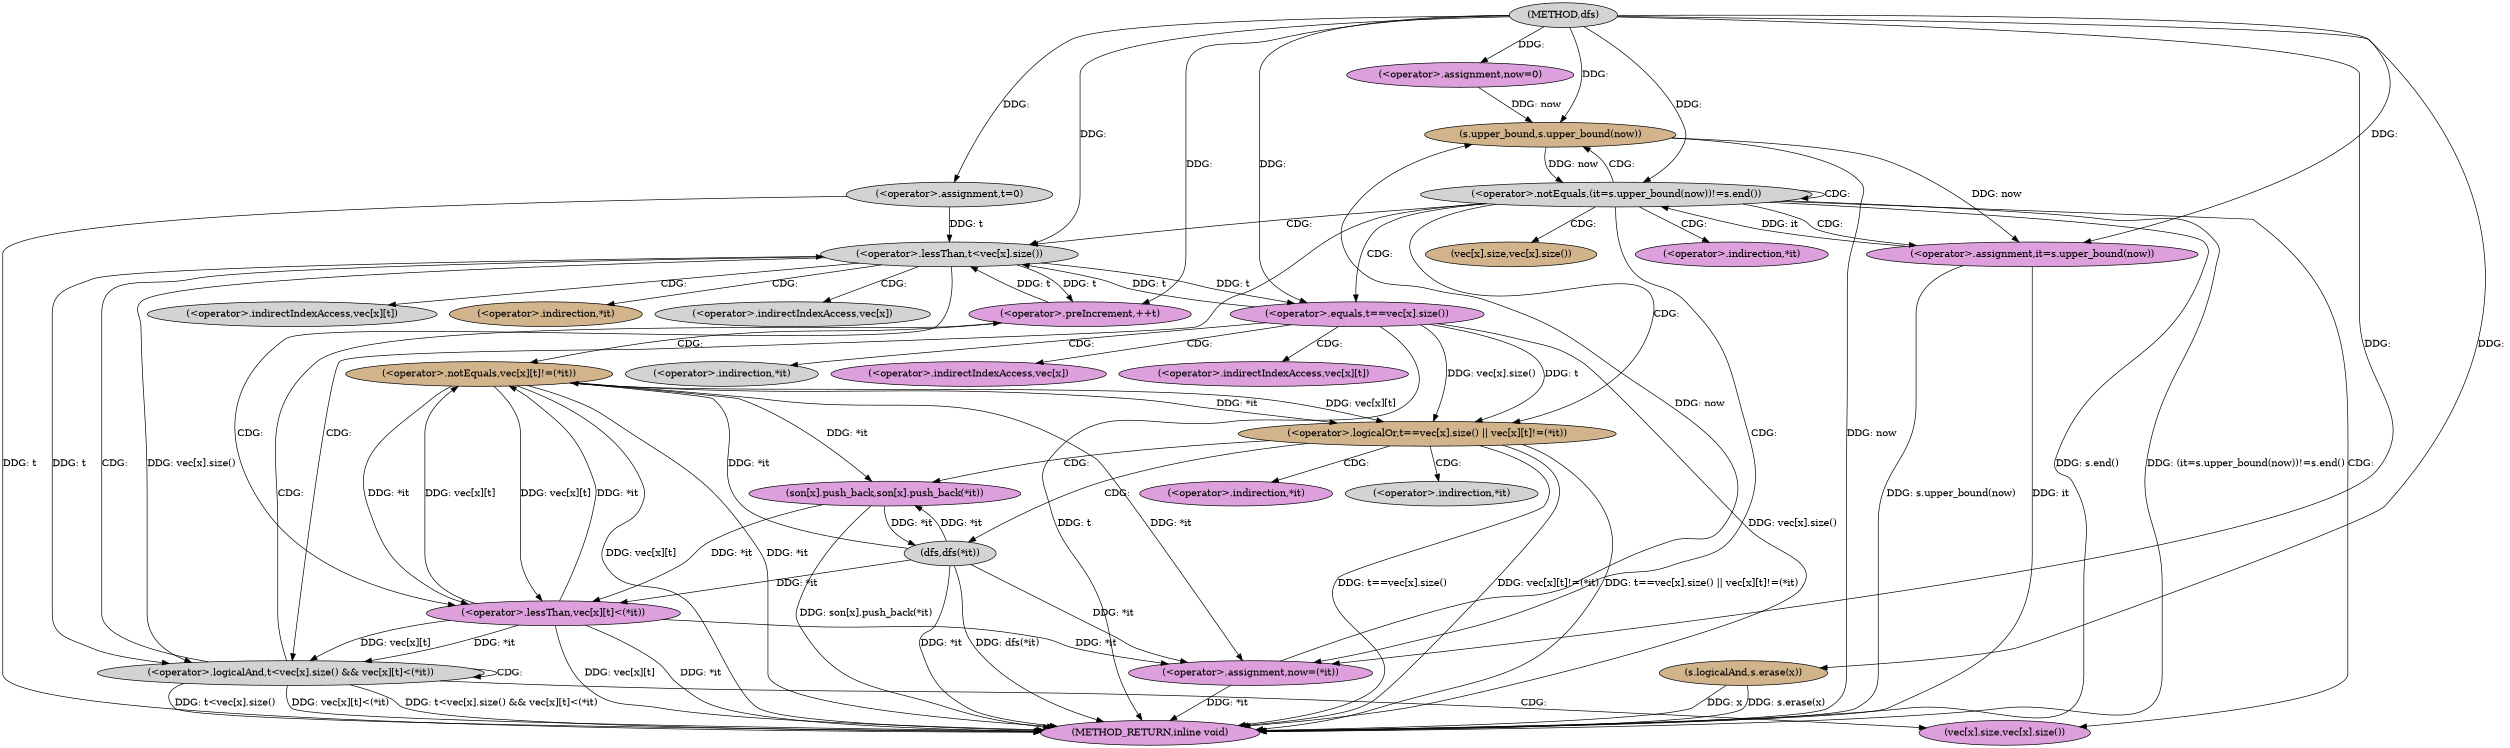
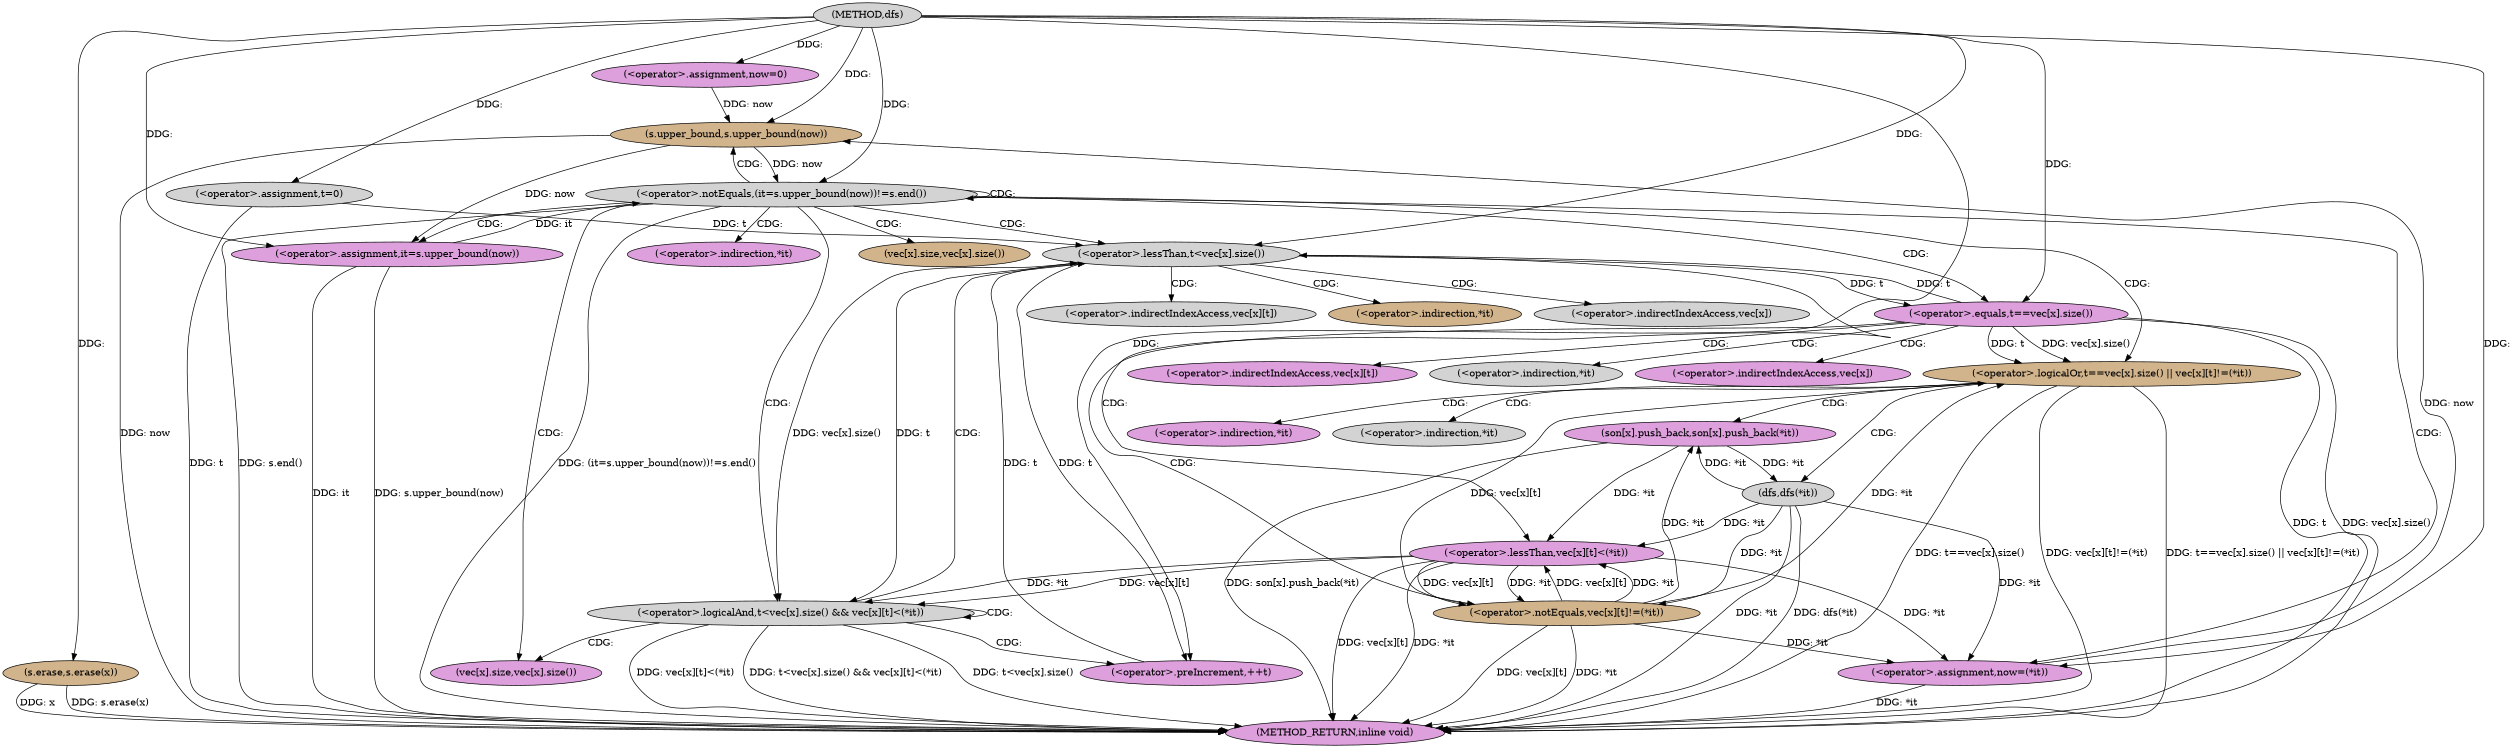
(676, 339) -> (1107, 373)
(1744, 673) -> (71, 673)
